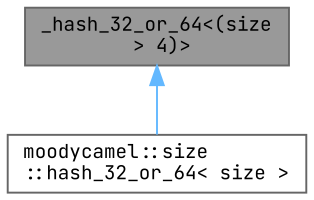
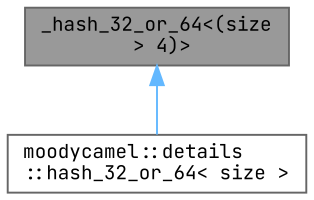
(157, 164) -> (157, 164)
